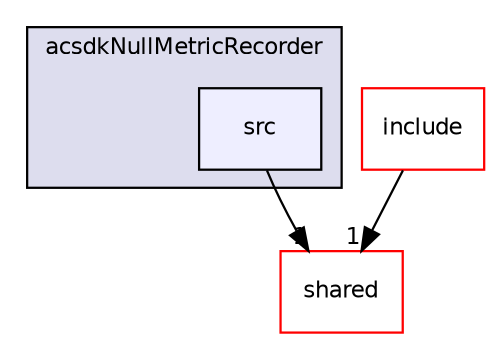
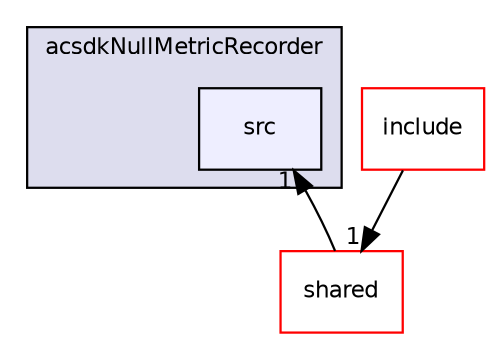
(282, 203) -> (321, 220)
